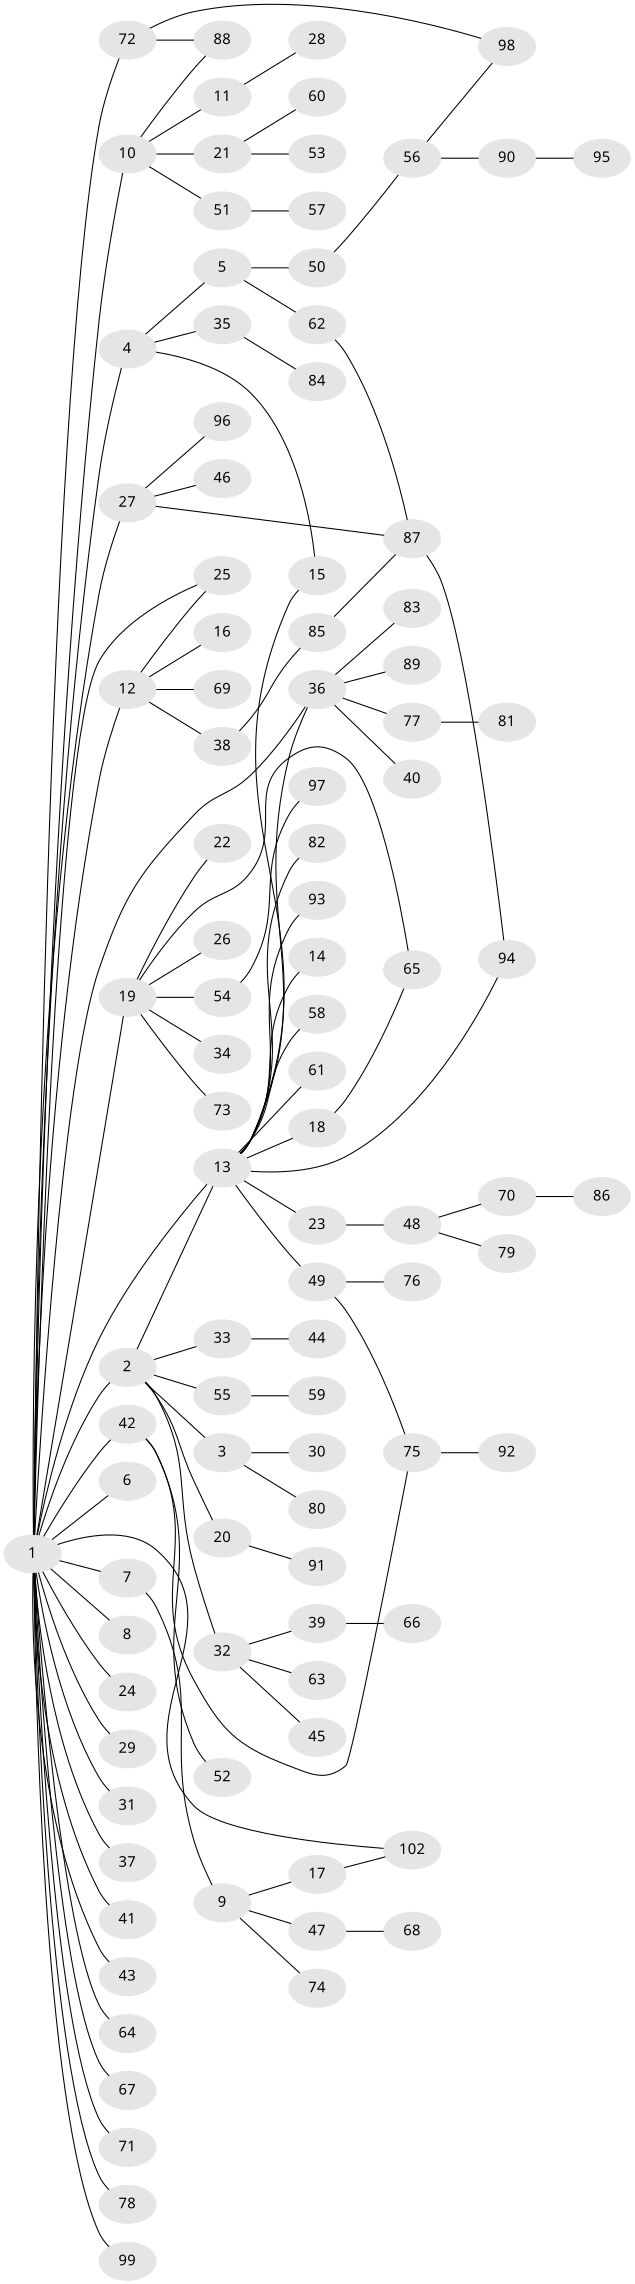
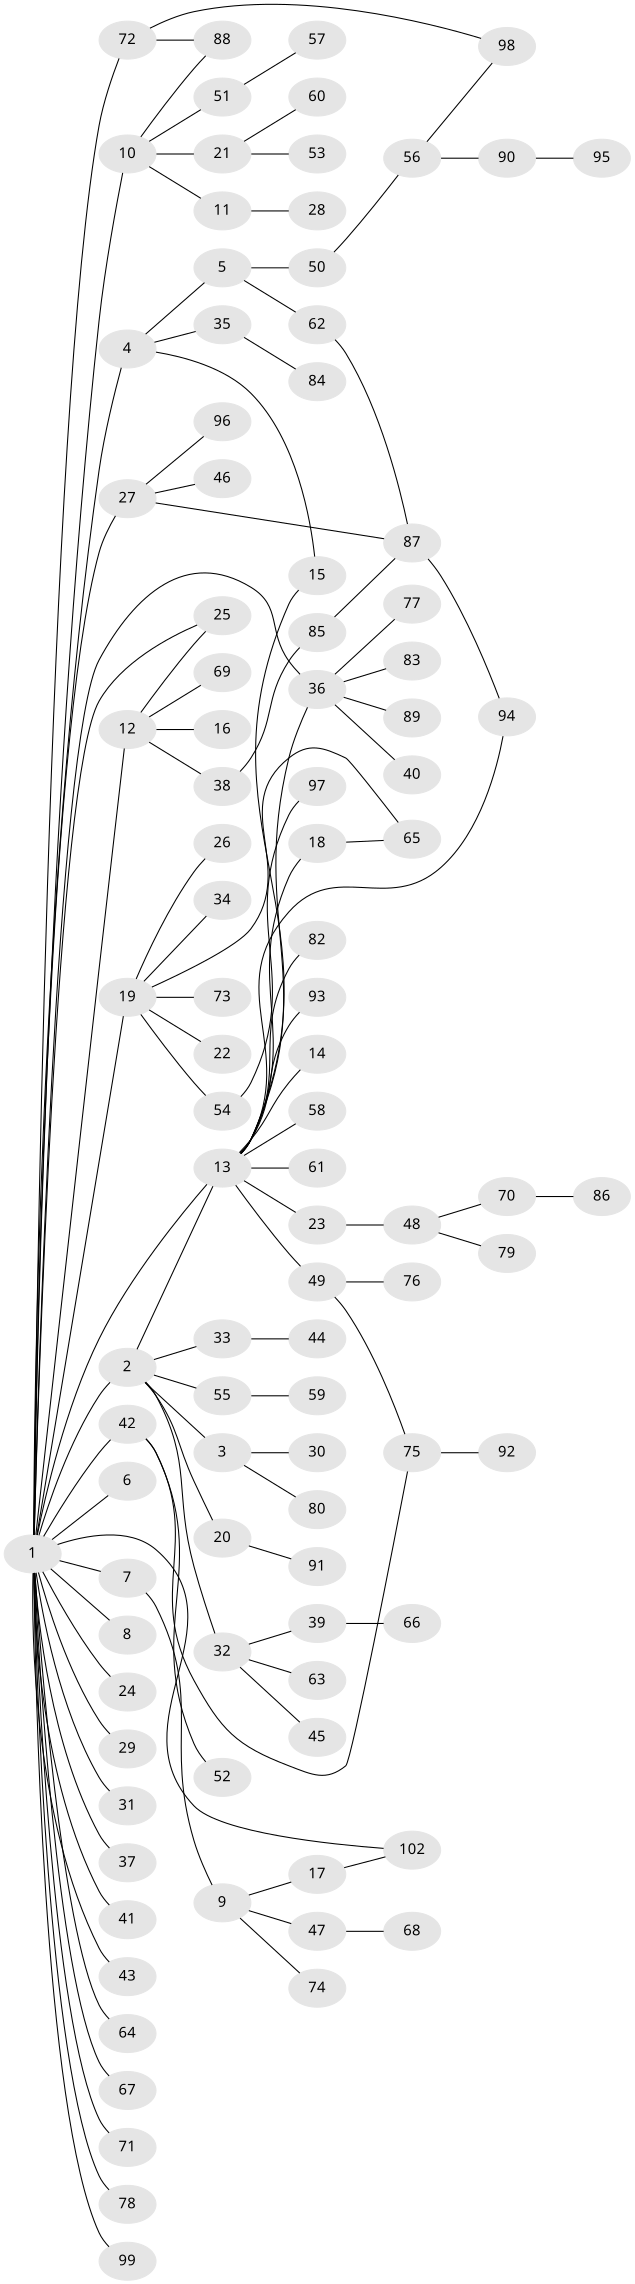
(507, 722) -> none
